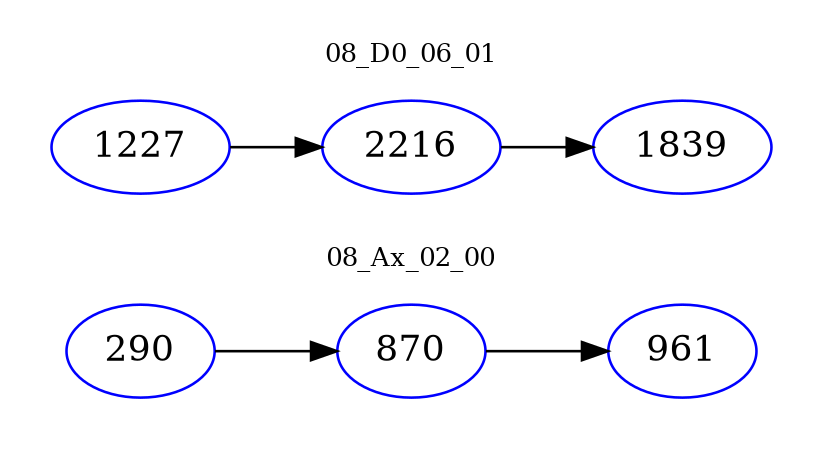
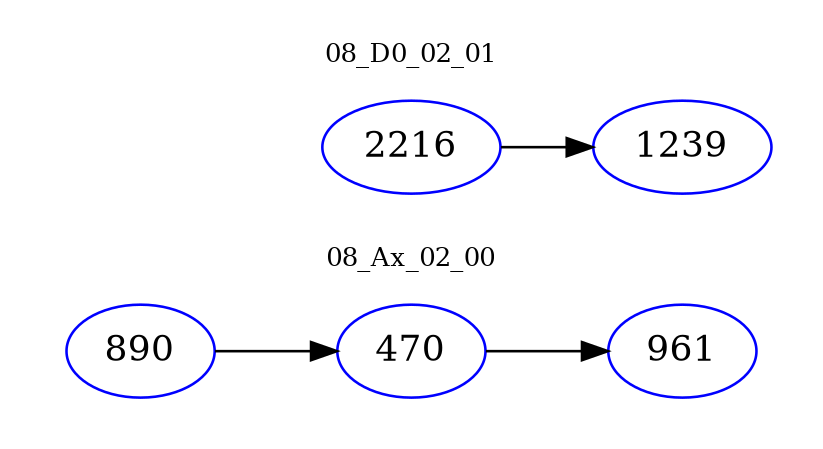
(412, 56) -> (412, 56)
(141, 147) -> none
(682, 147) -> (682, 147)
(141, 351) -> (141, 351)
(411, 351) -> (411, 351)
